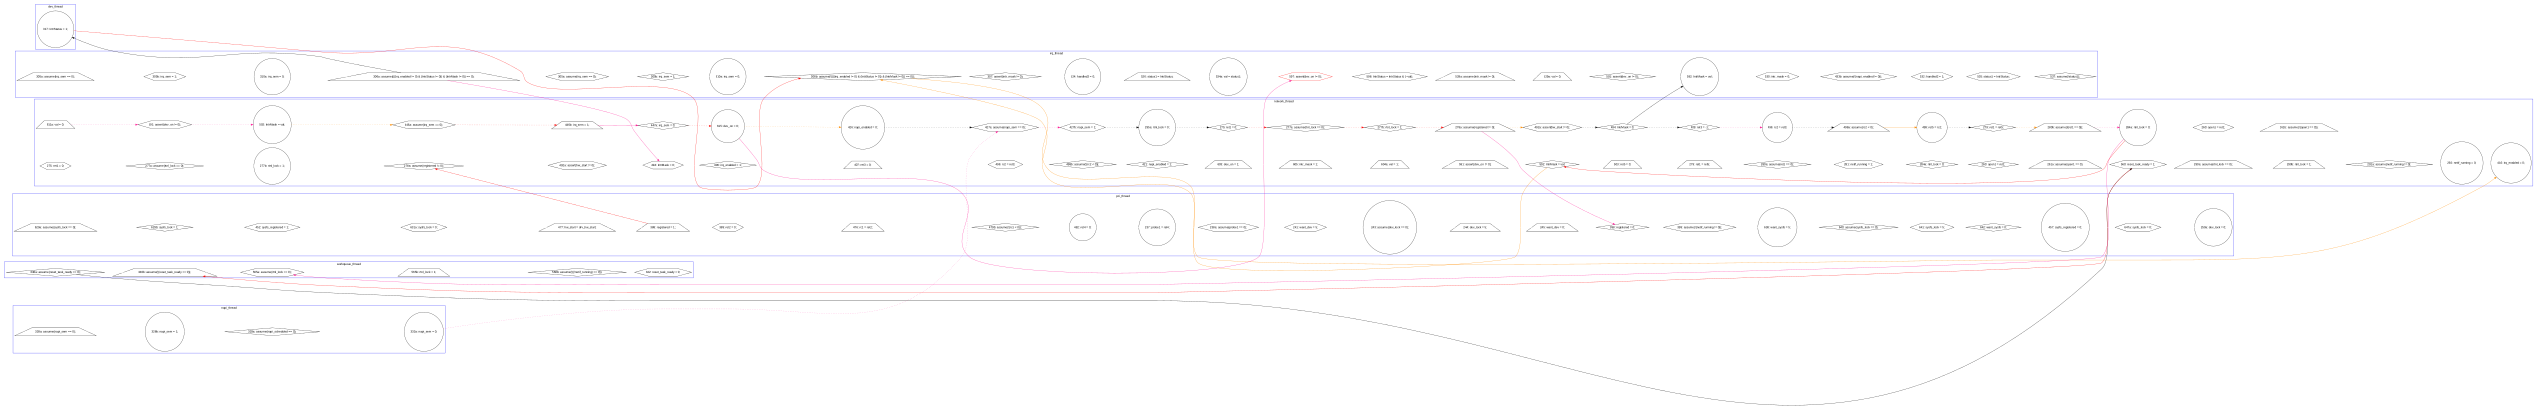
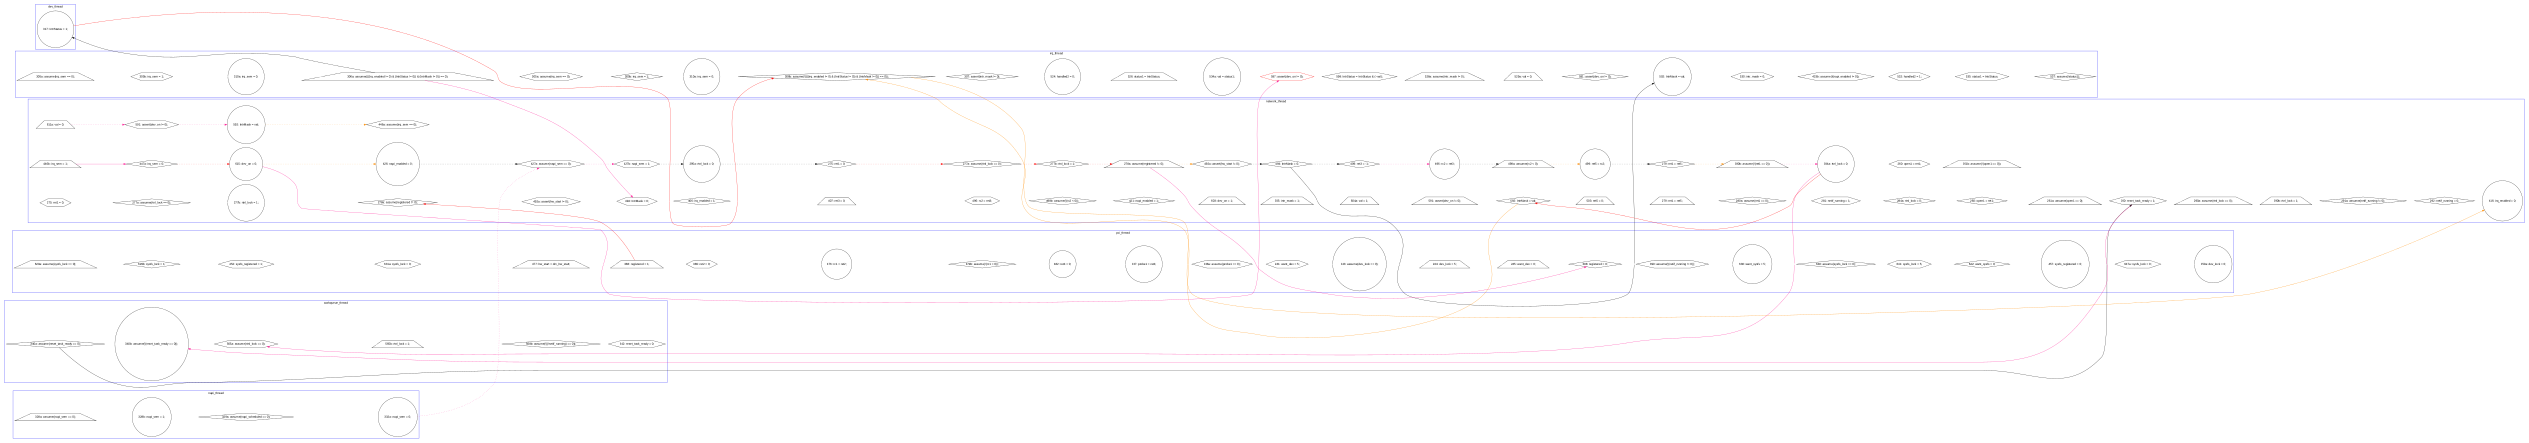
(505, 125) -> none
(1899, 127) -> (1563, 164)
(2462, 163) -> (2444, 201)
(863, 227) -> (837, 264)
(165, 272) -> (152, 344)
(1206, 292) -> (1209, 362)
